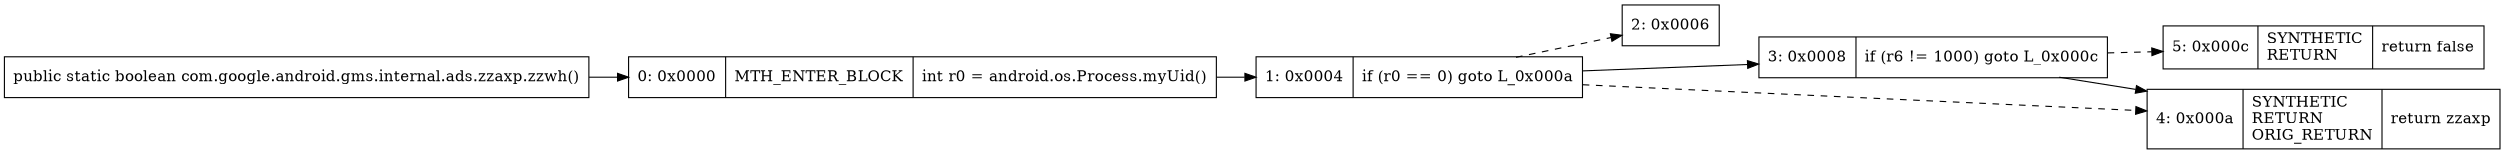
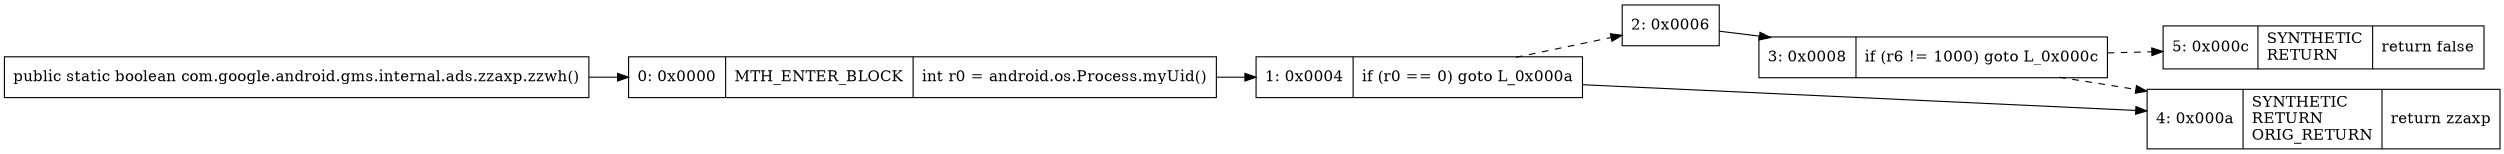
(1665, 68) -> (1739, 34)
(2097, 83) -> (2097, 83)
(1859, 98) -> (1859, 98)
